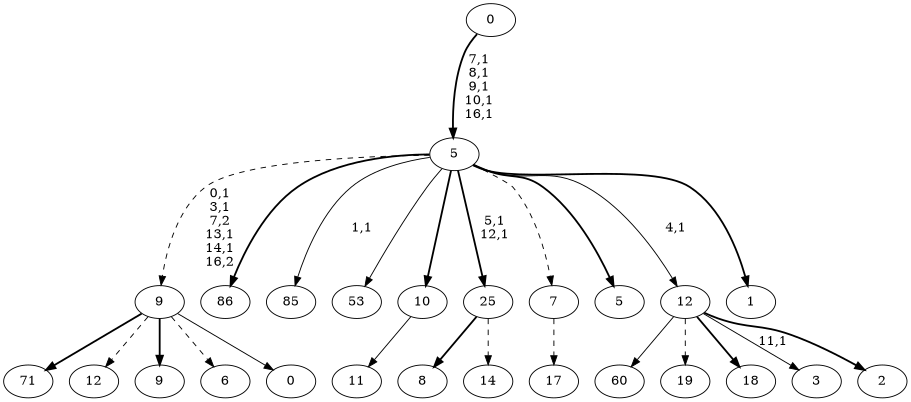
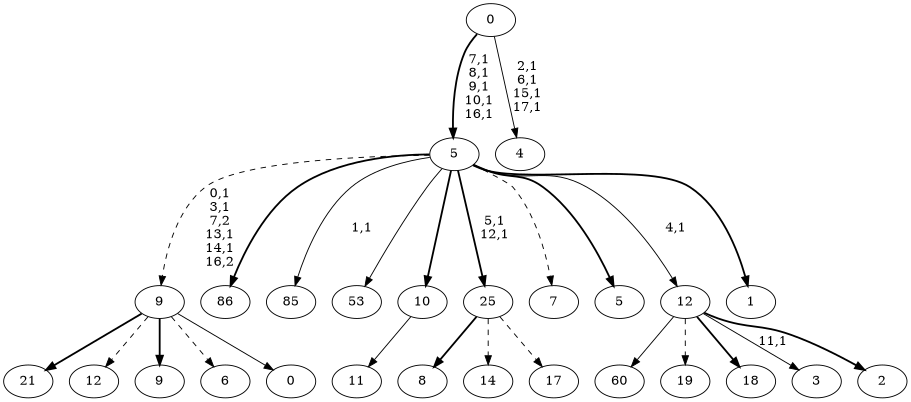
none -> (520, 154)
(554, 337) -> (518, 338)
(28, 381) -> (28, 381)
